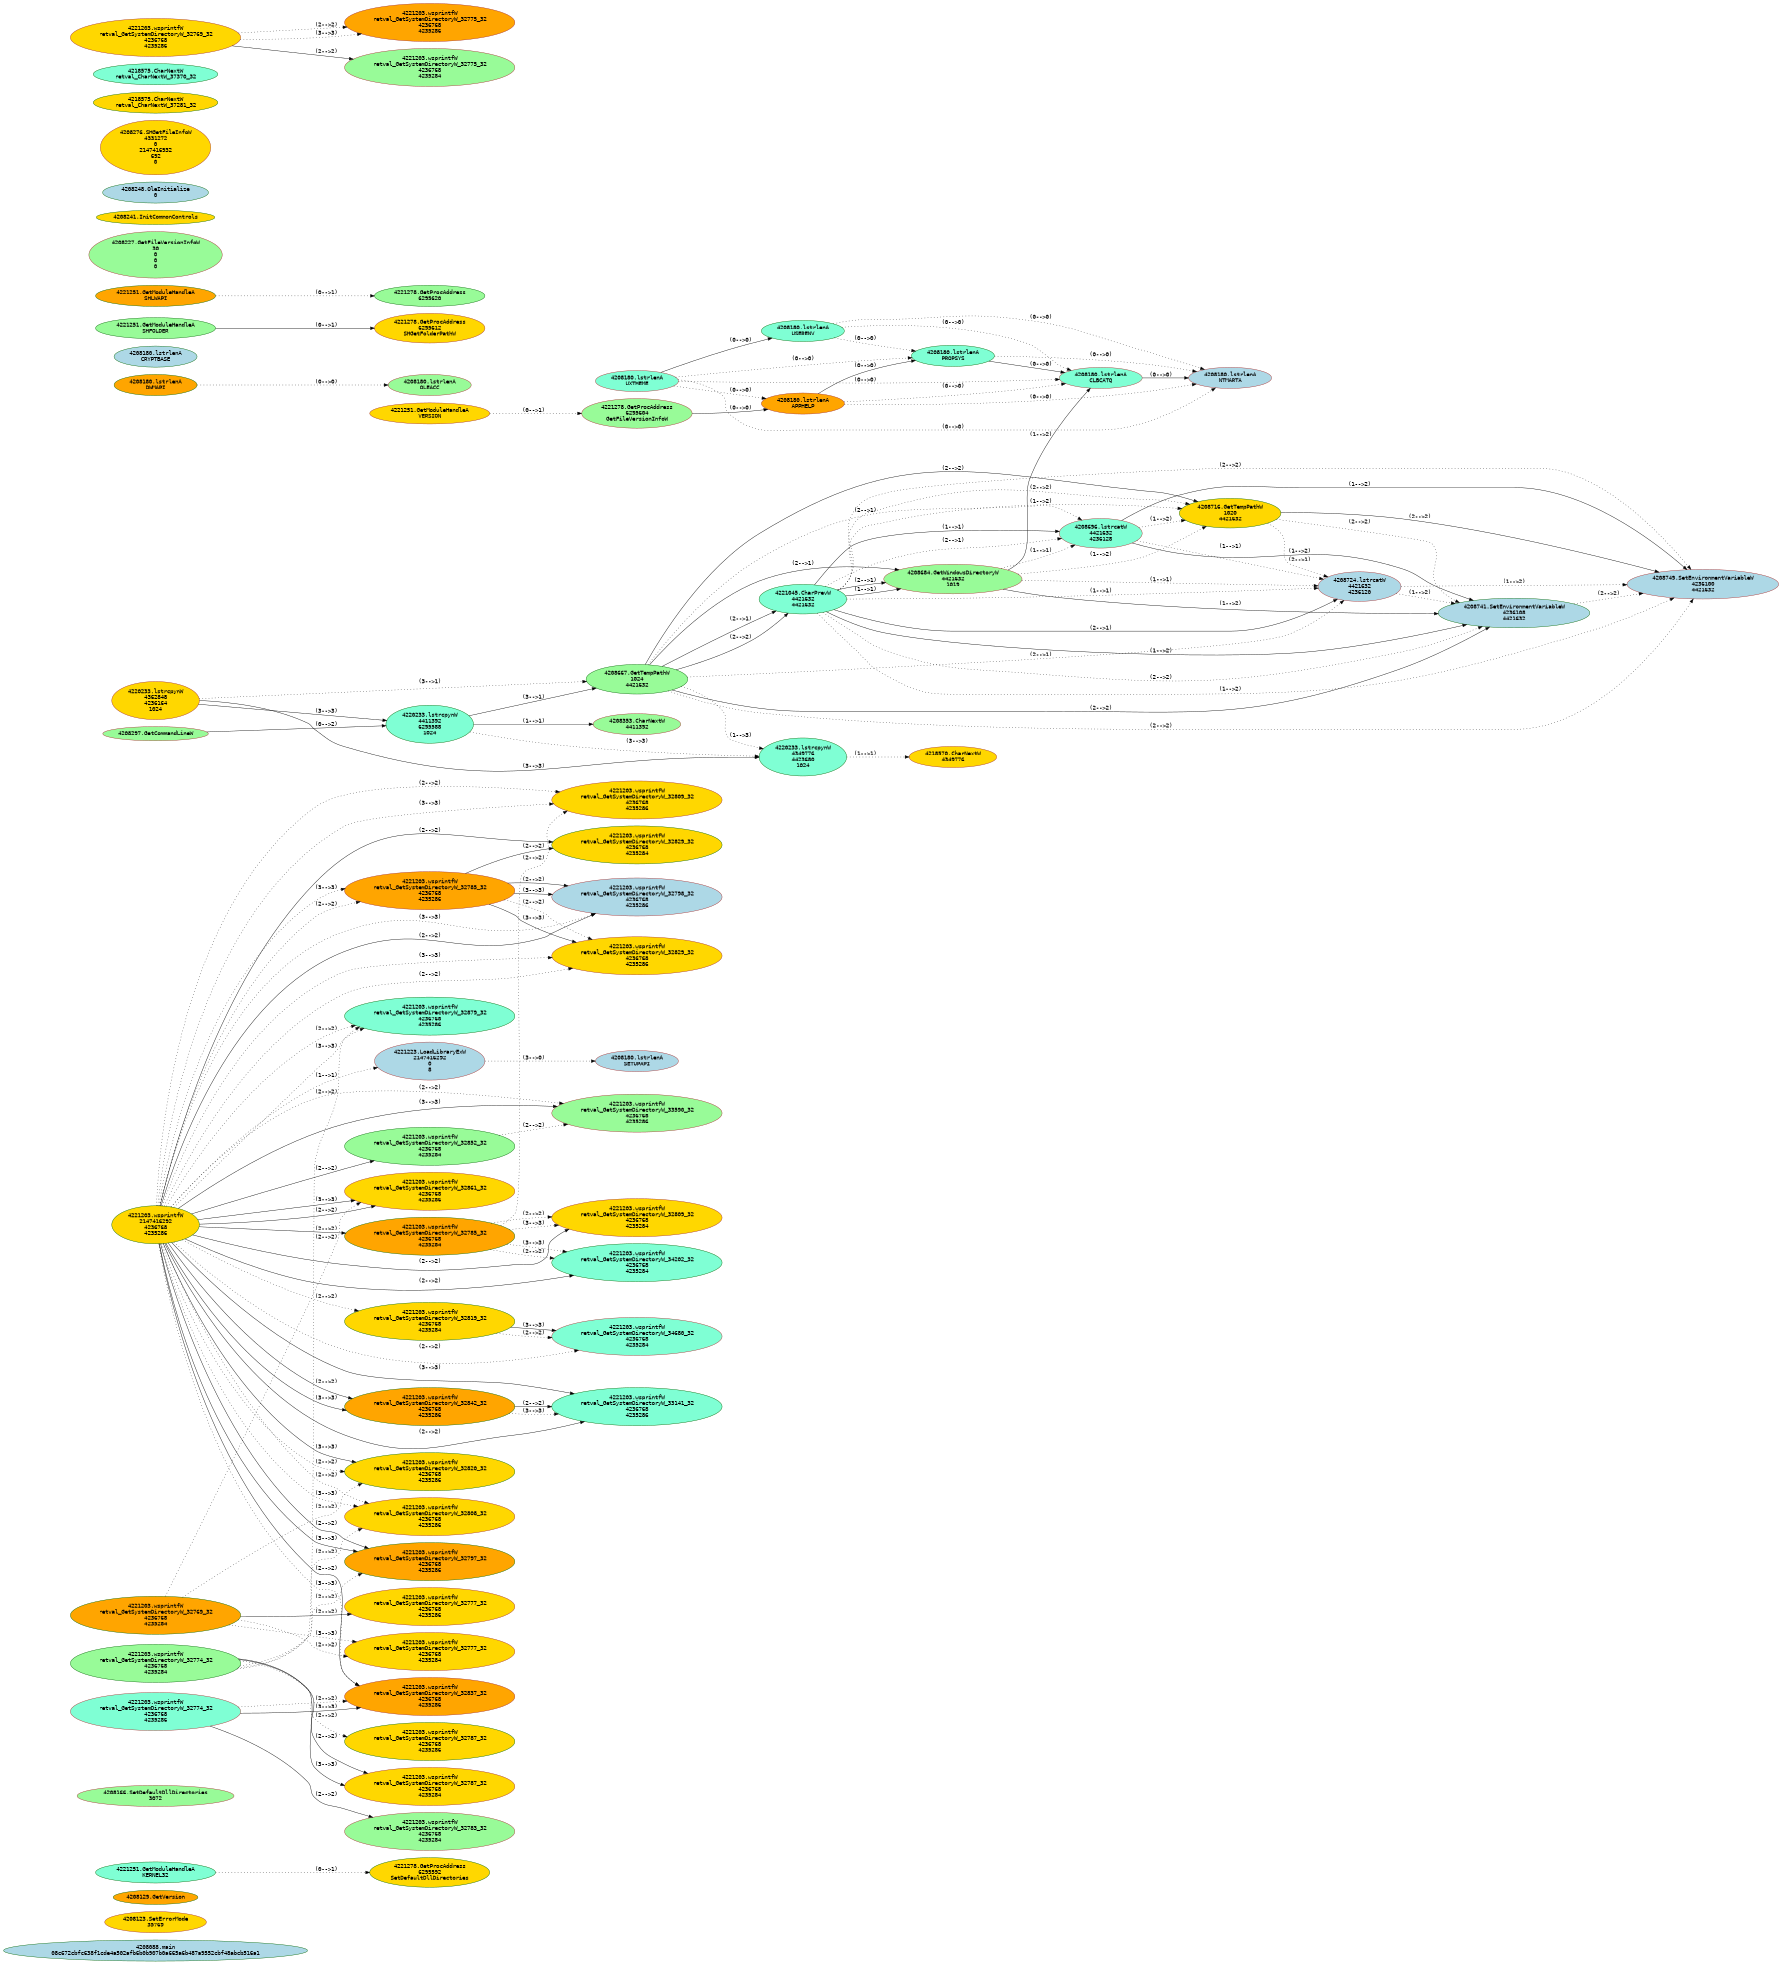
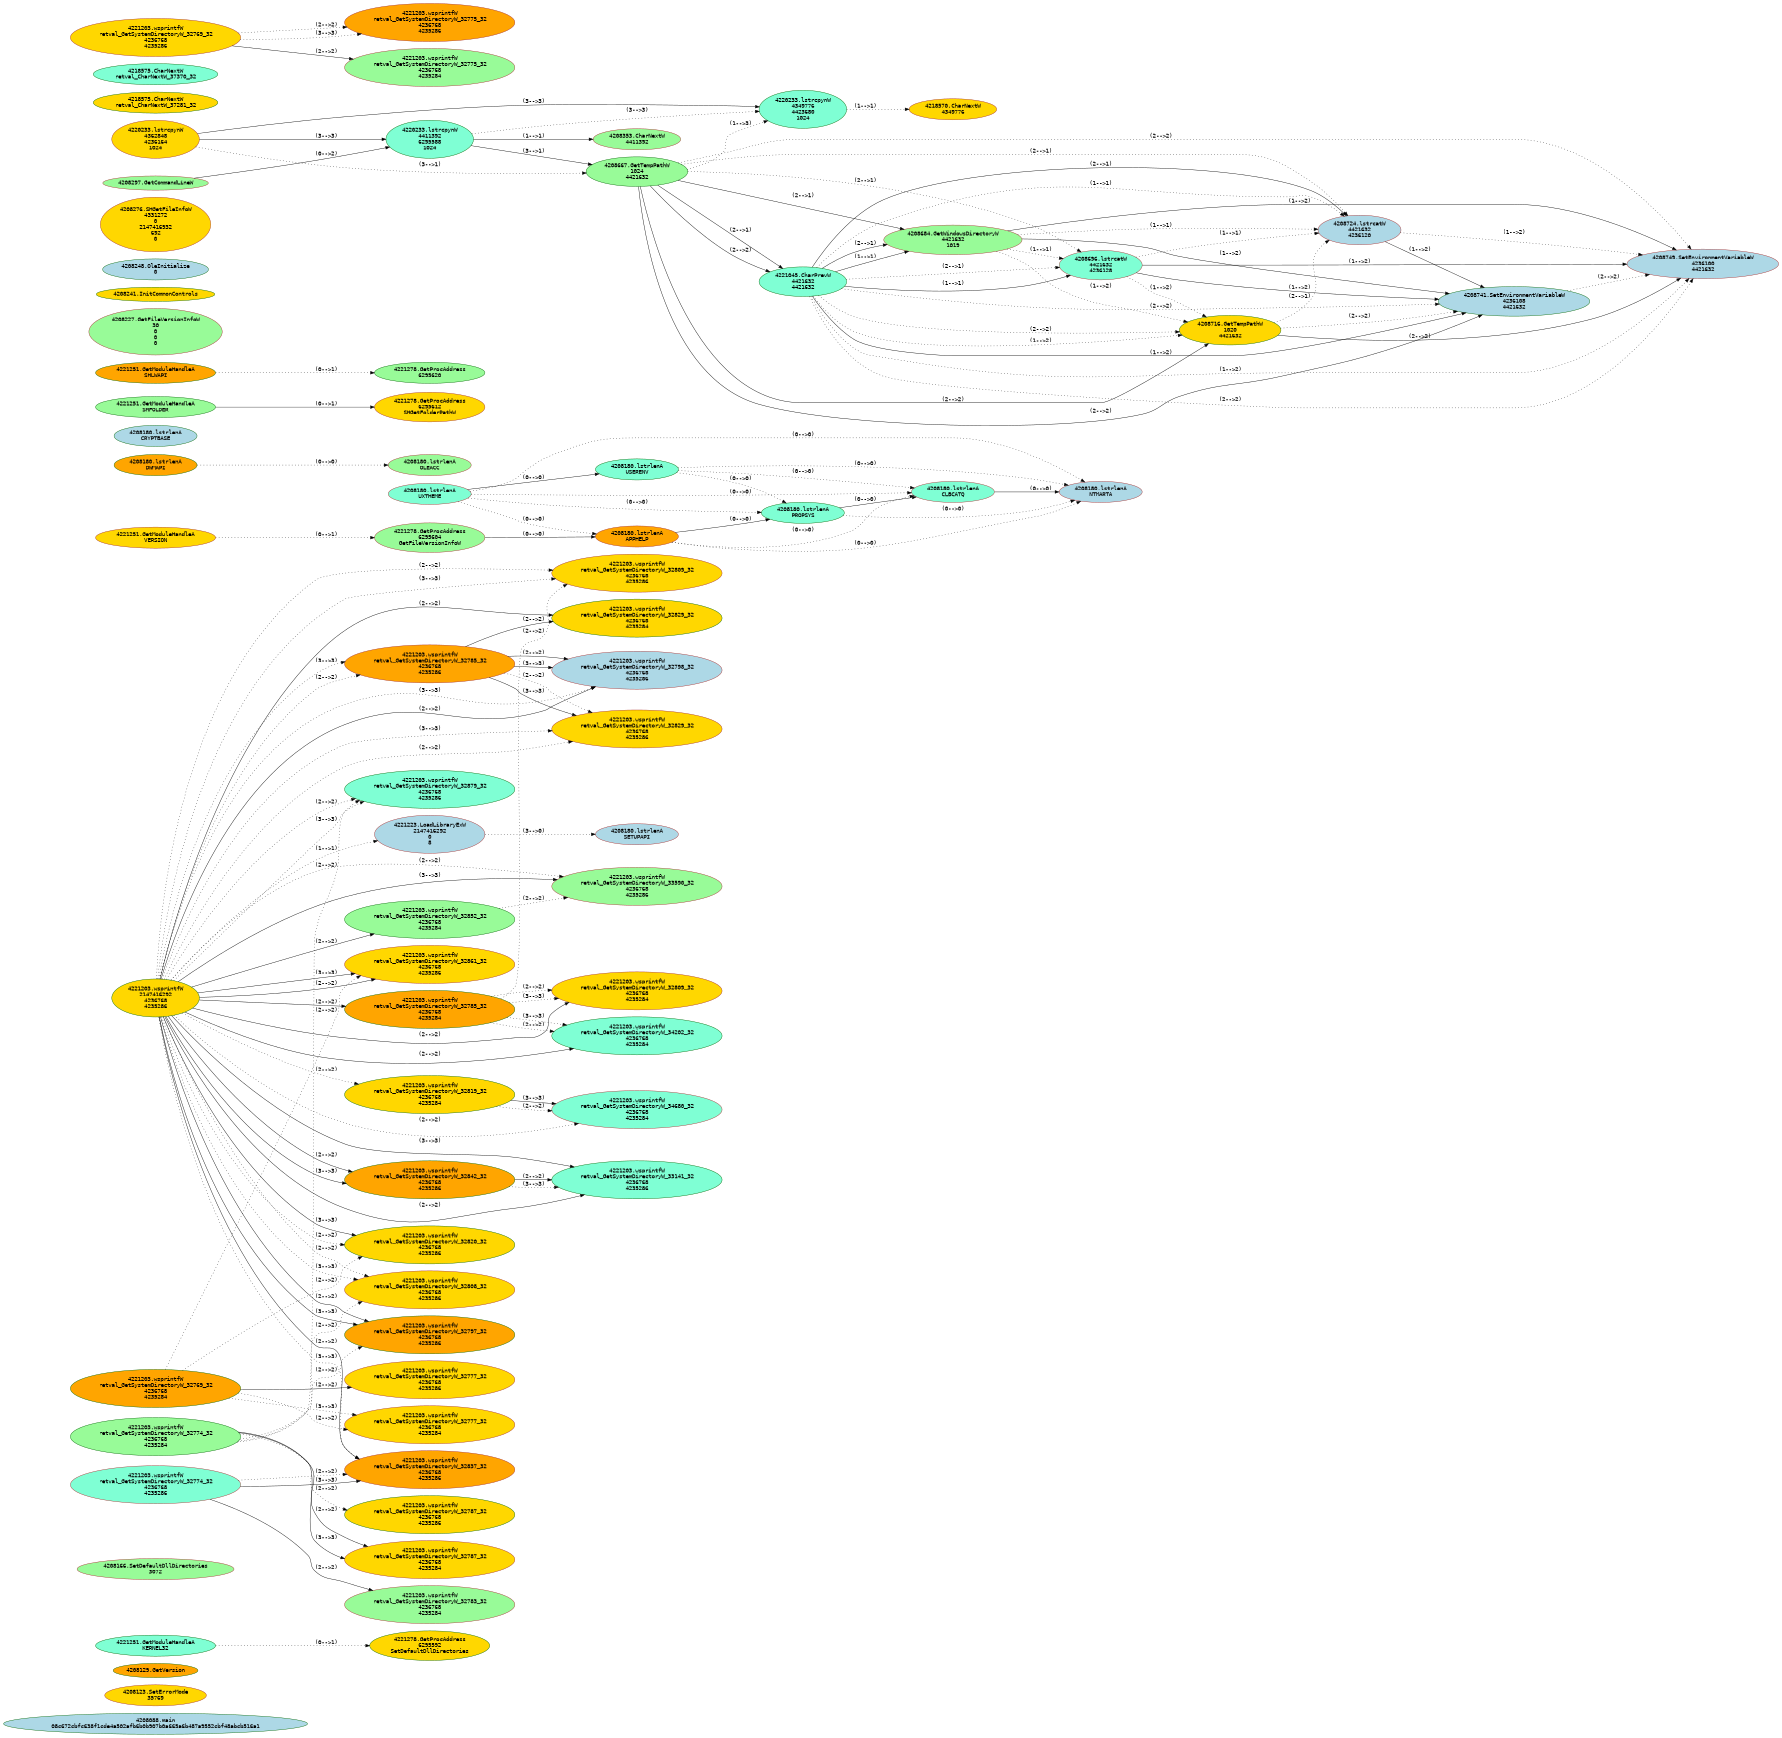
(1029, 481) -> (1343, 204)
(1424, 598) -> (1428, 262)
